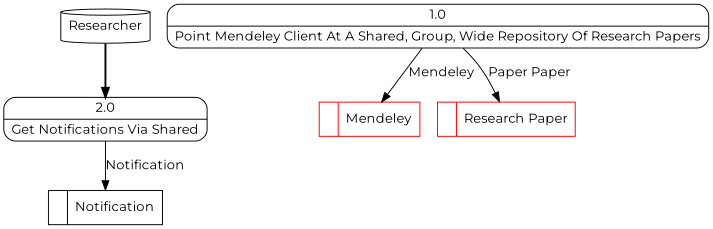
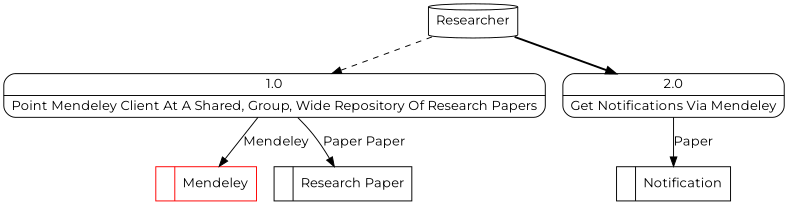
none -> (386, 54)
(506, 119) -> (343, 184)
(105, 130) -> (674, 106)
(145, 166) -> (694, 142)
